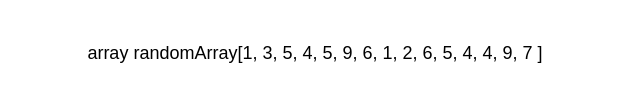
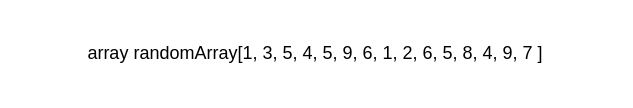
(316, 53) -> (316, 53)
